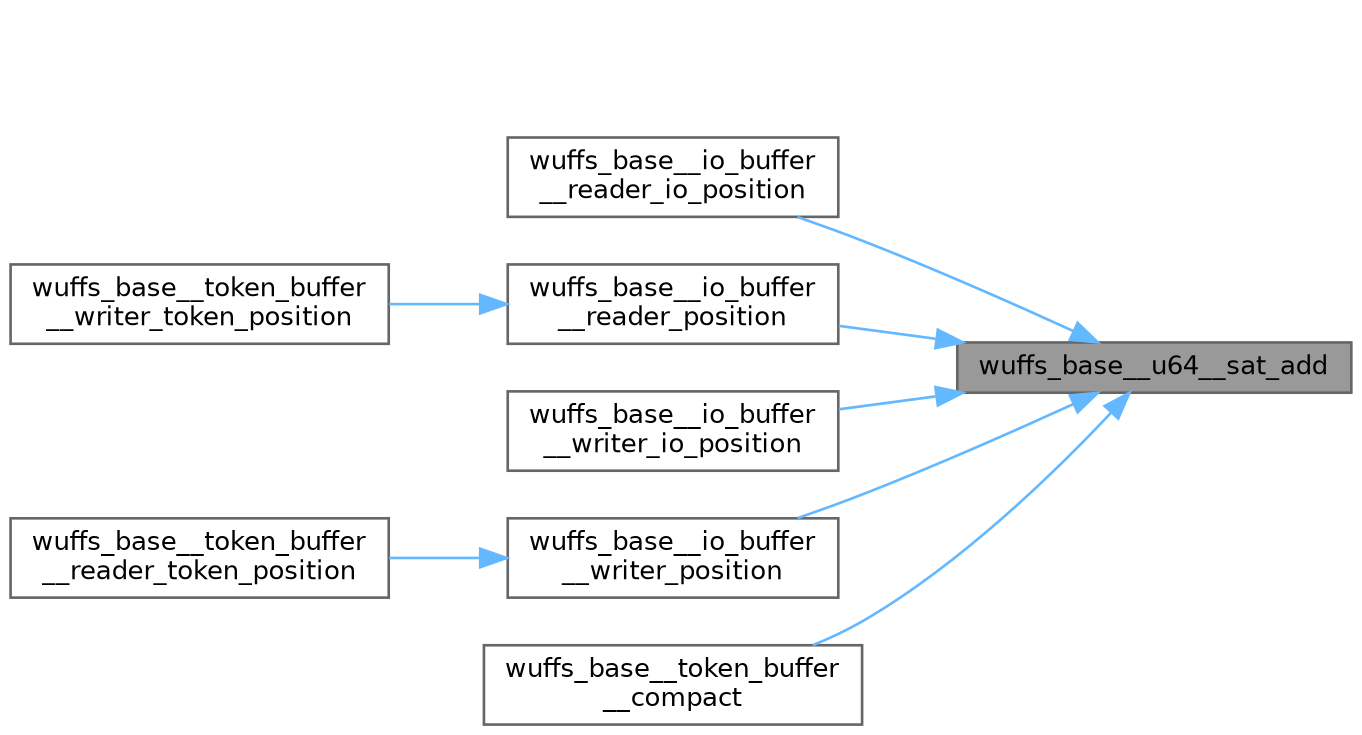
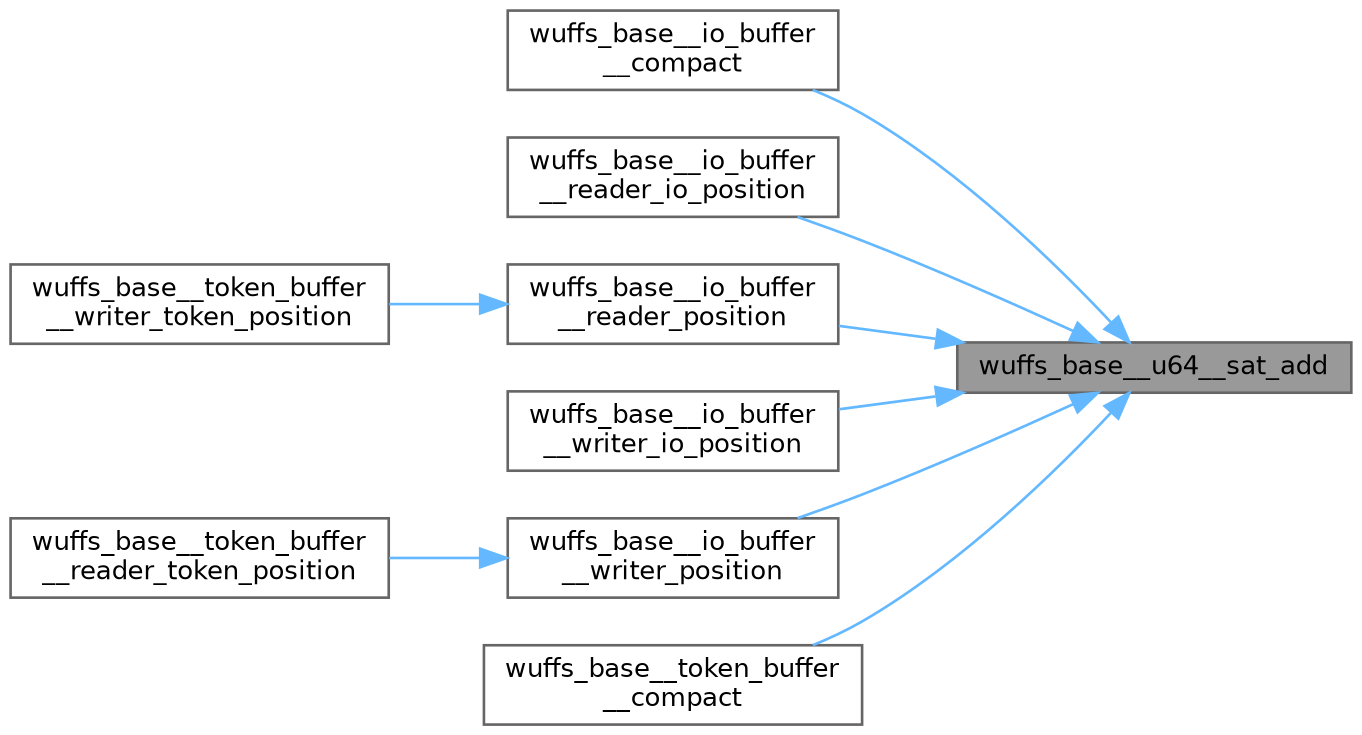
none -> (673, 50)
